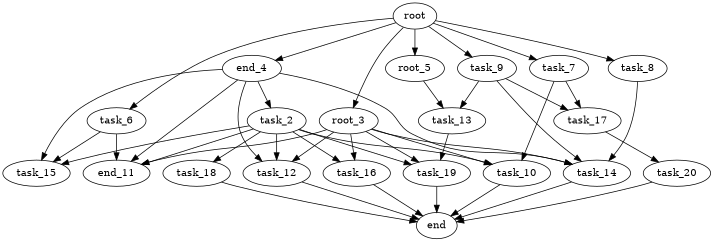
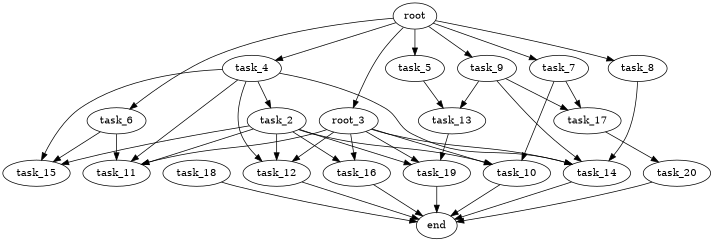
(252, 68) -> (252, 68)
(415, 68) -> (415, 68)
(249, 139) -> none
(117, 173) -> (117, 173)
